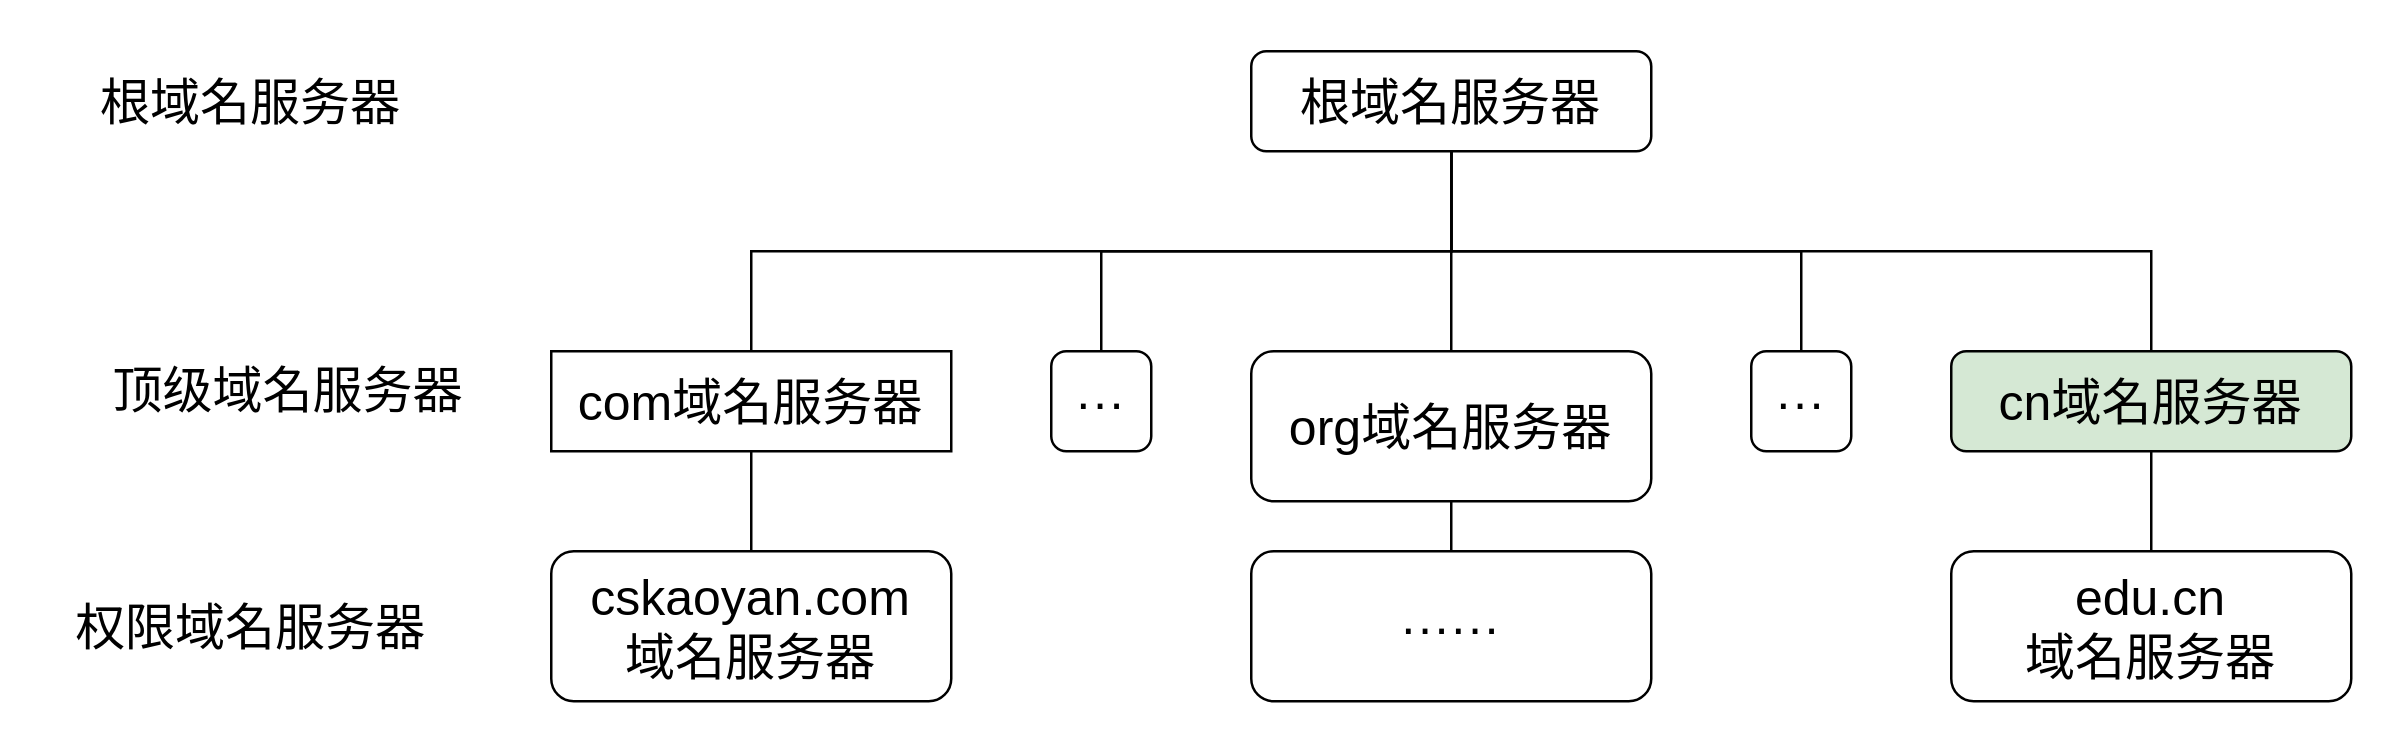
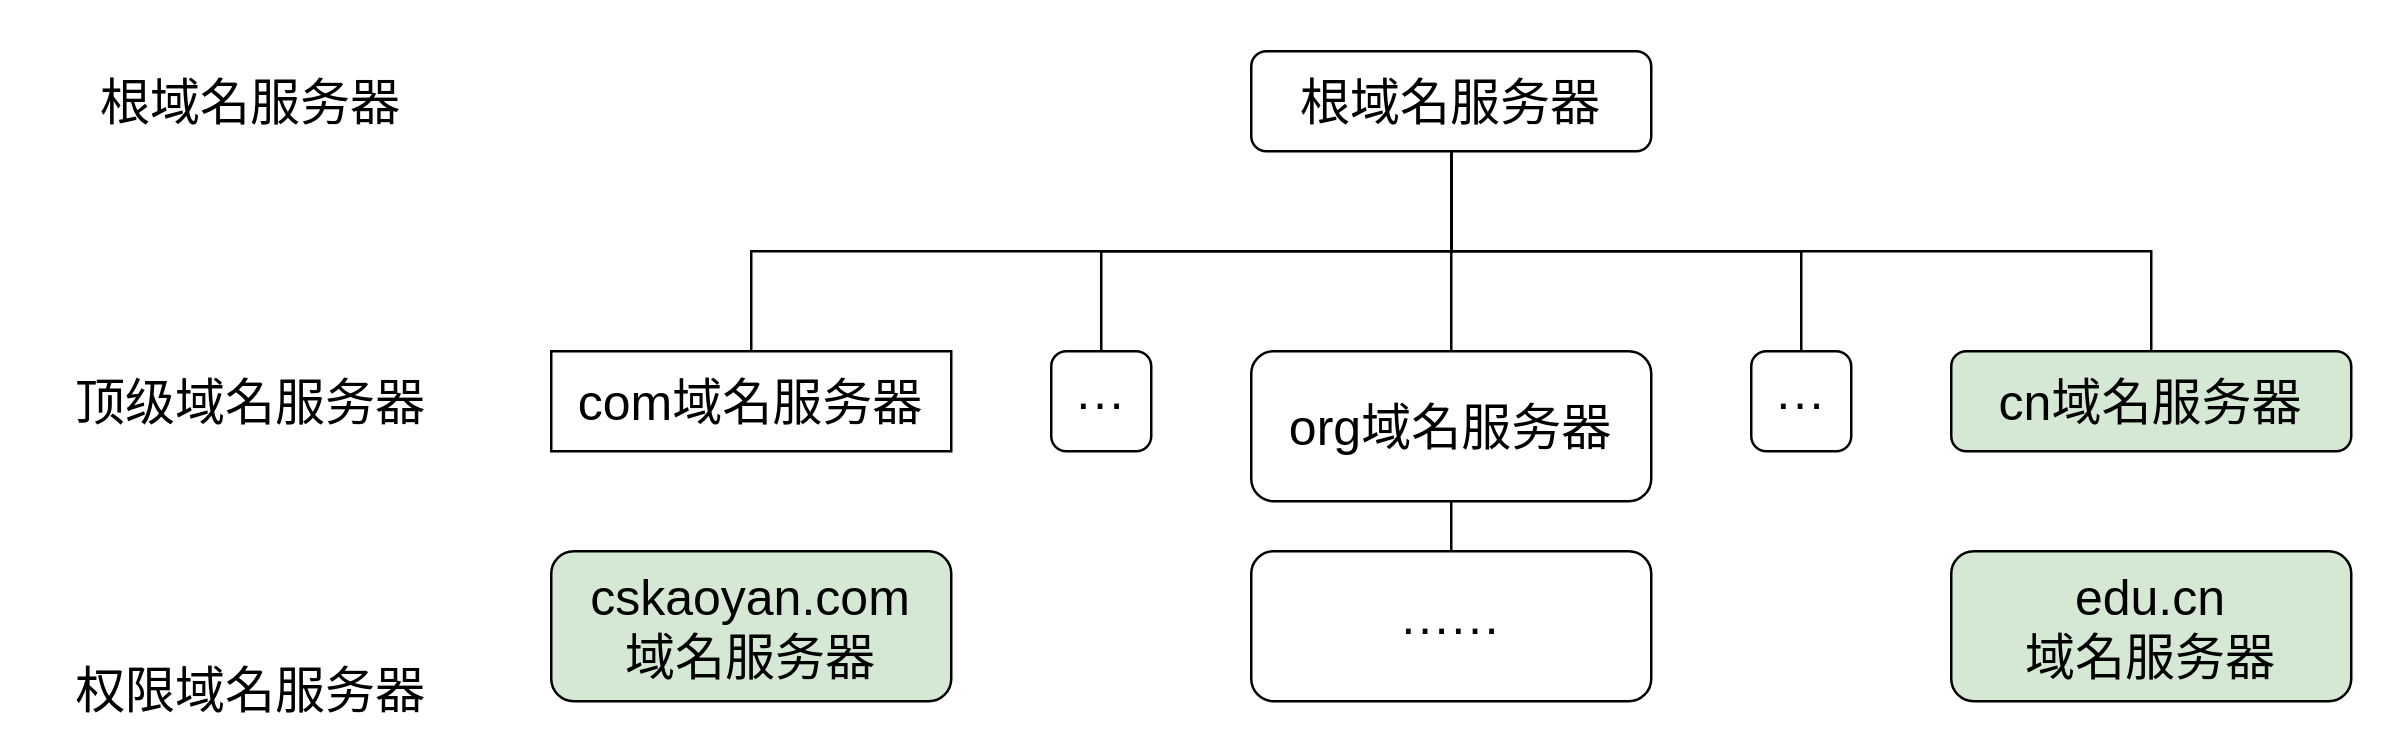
(289, 389) -> (251, 401)
(751, 501) -> none
(2151, 501) -> none
(251, 626) -> (251, 689)
(751, 626) -> (751, 626)
(2151, 626) -> (2151, 626)
